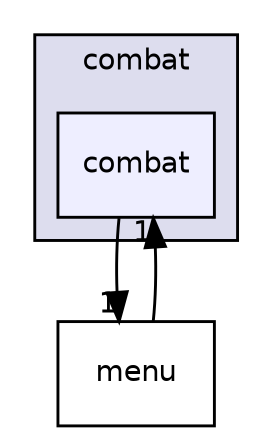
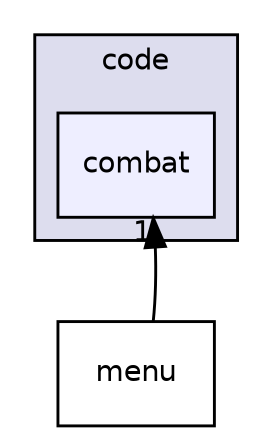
(136, 62) -> (136, 62)
(117, 259) -> none
